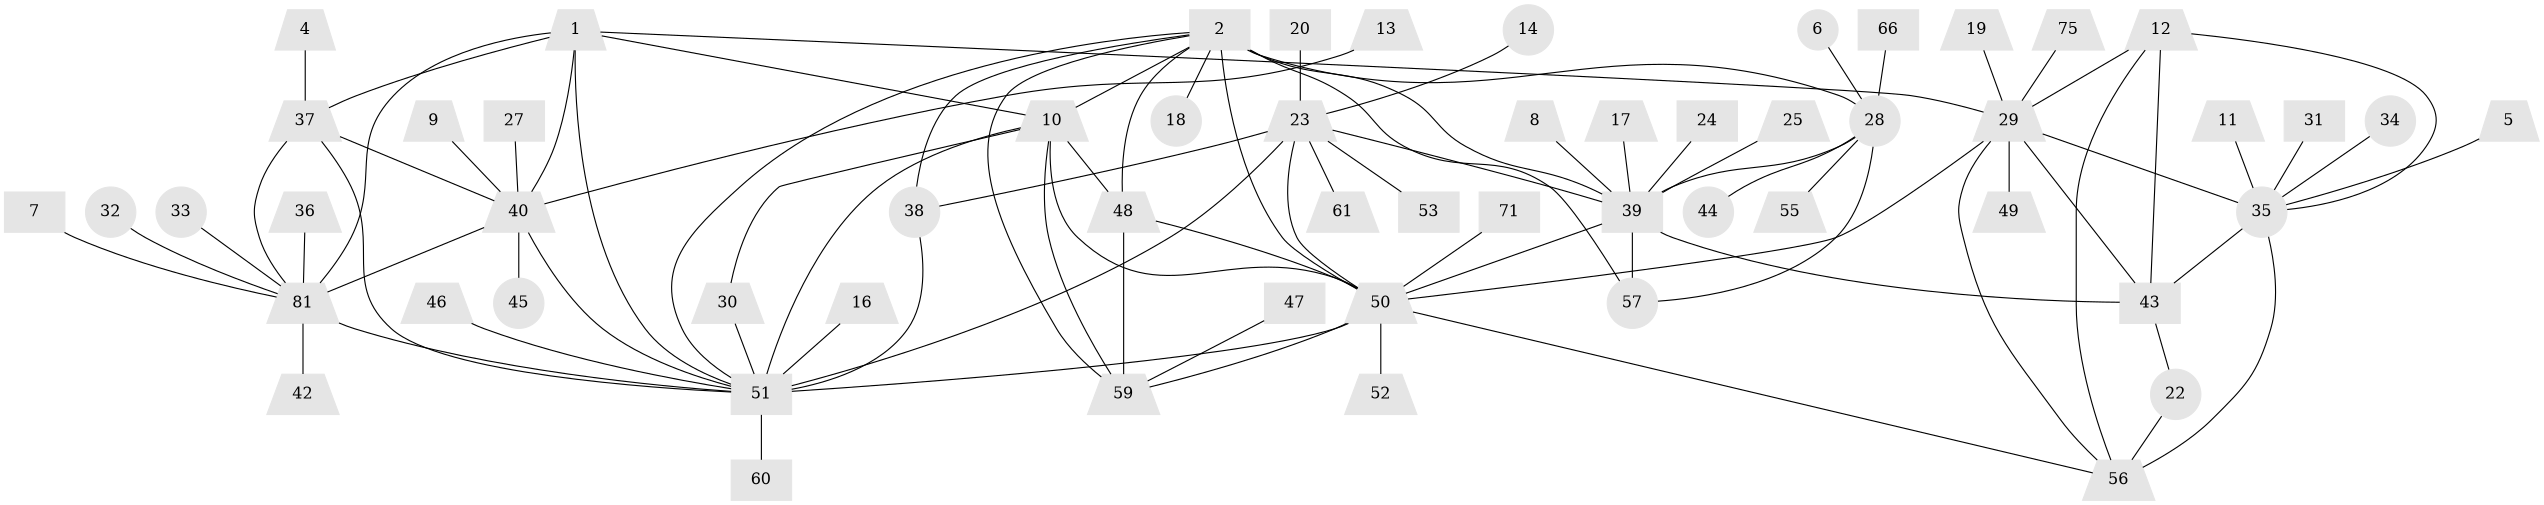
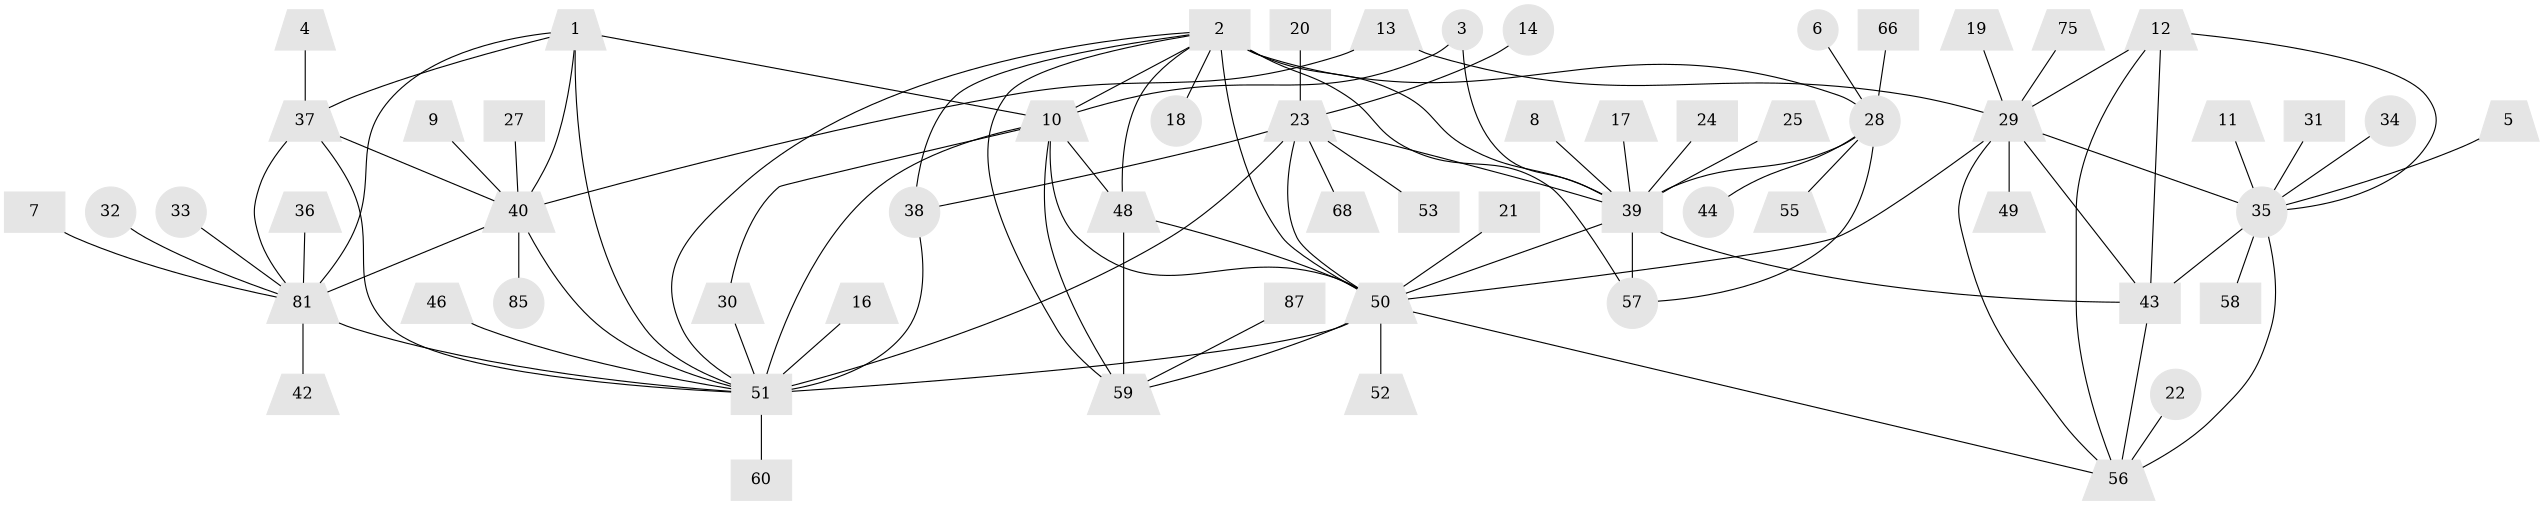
none -> (1462, 30)
(1362, 66) -> (1700, 84)
(1343, 212) -> (1343, 212)
(1509, 212) -> (1509, 212)
(519, 303) -> (519, 303)
(1295, 303) -> (1295, 303)
none -> (2231, 303)
(2162, 347) -> (2134, 391)
